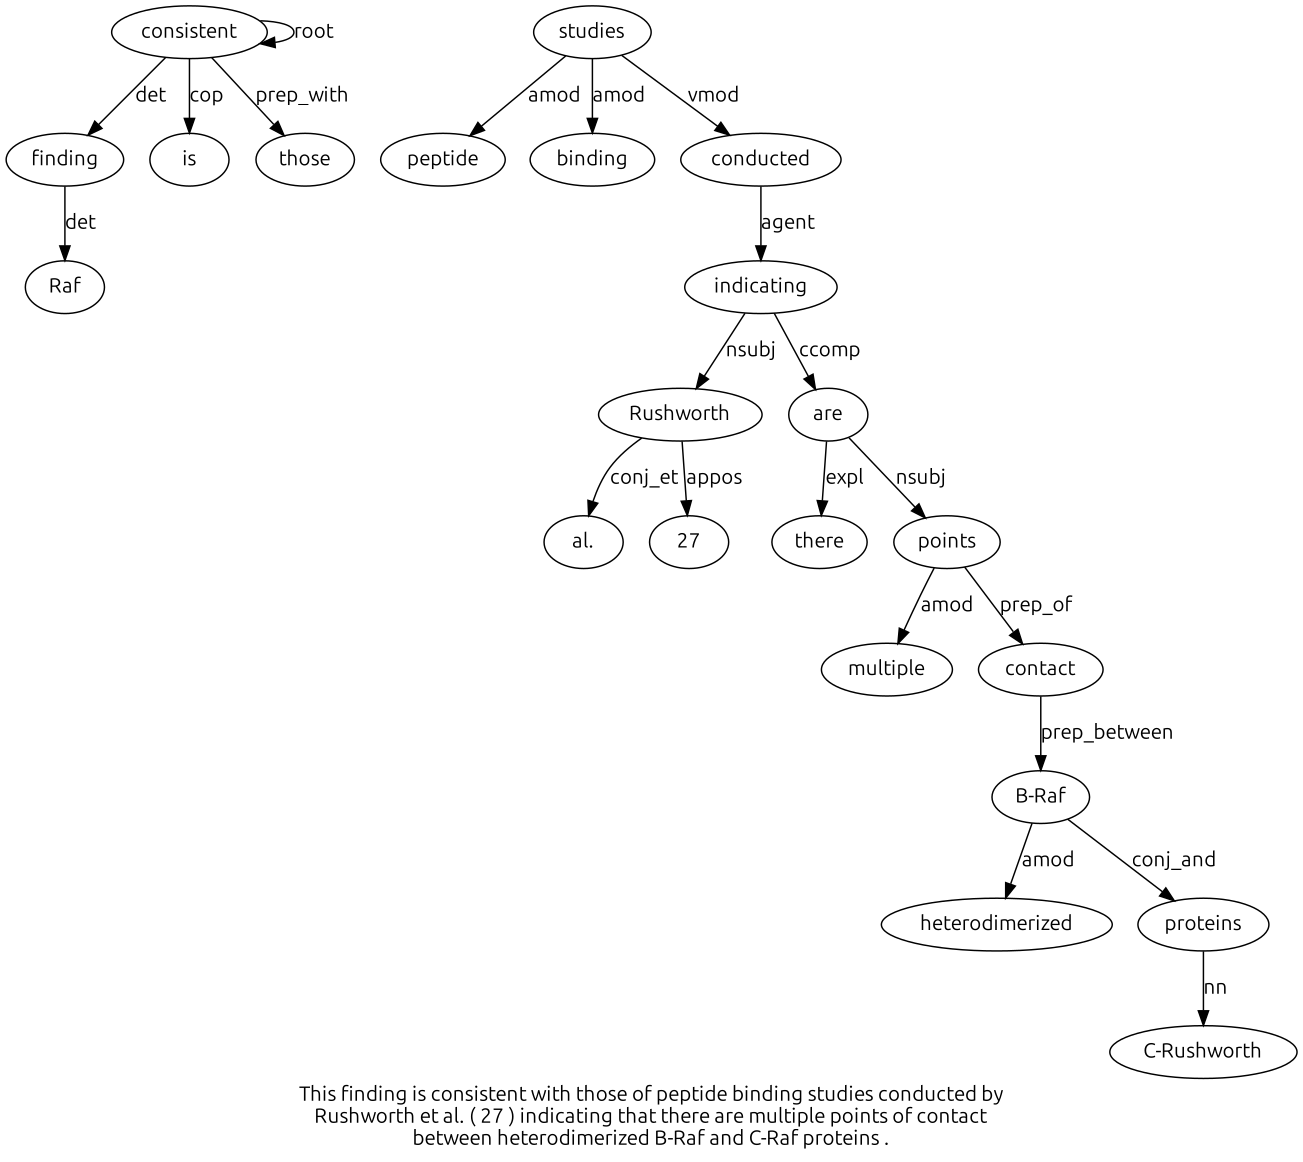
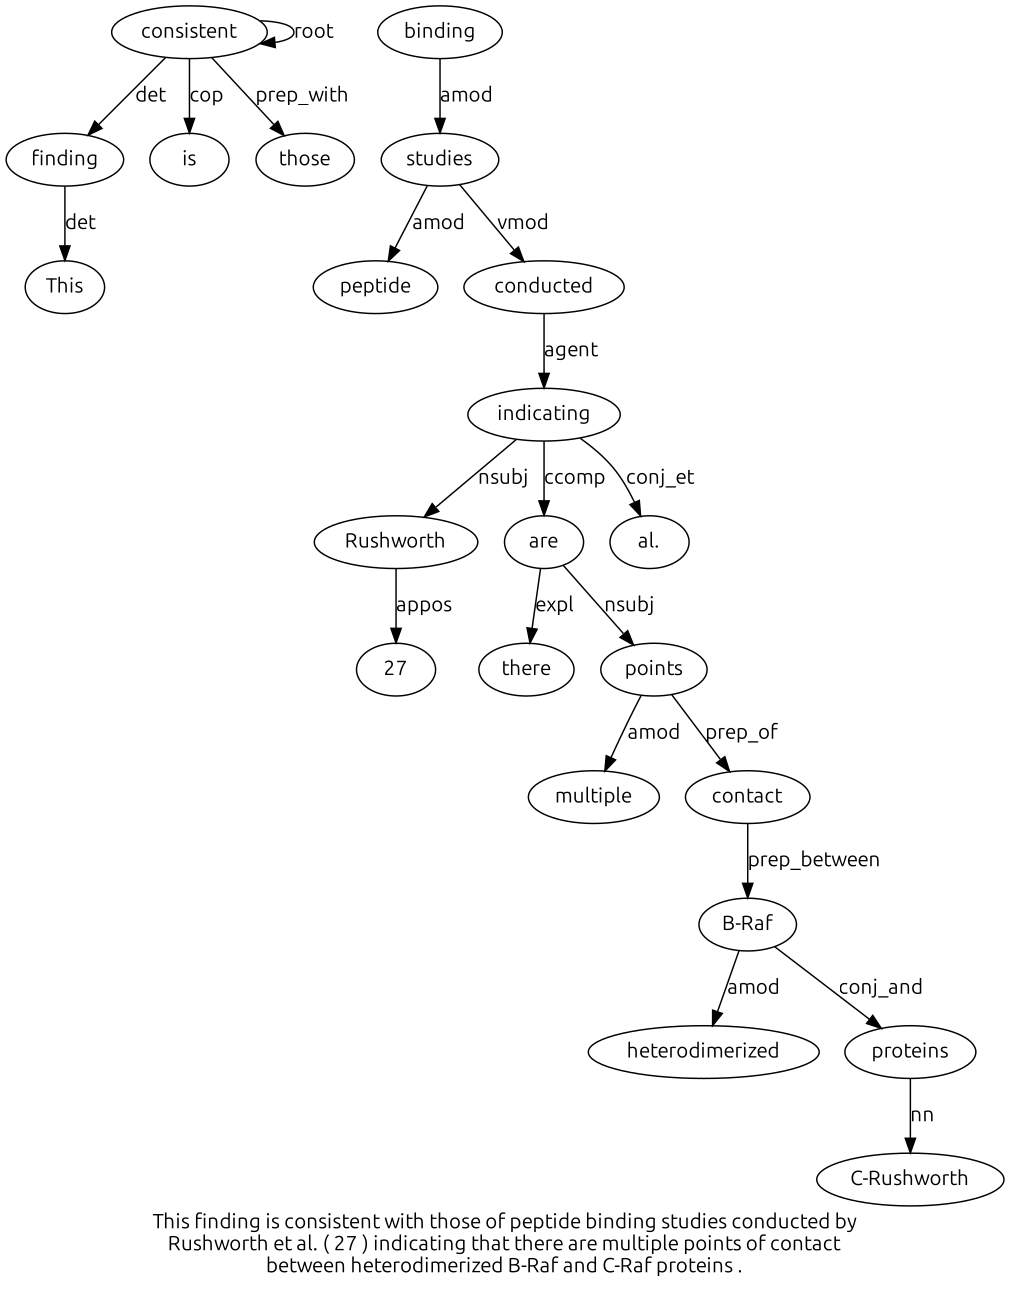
(592, 89) -> (440, 89)
(65, 287) -> (65, 287)
(612, 465) -> (612, 466)
